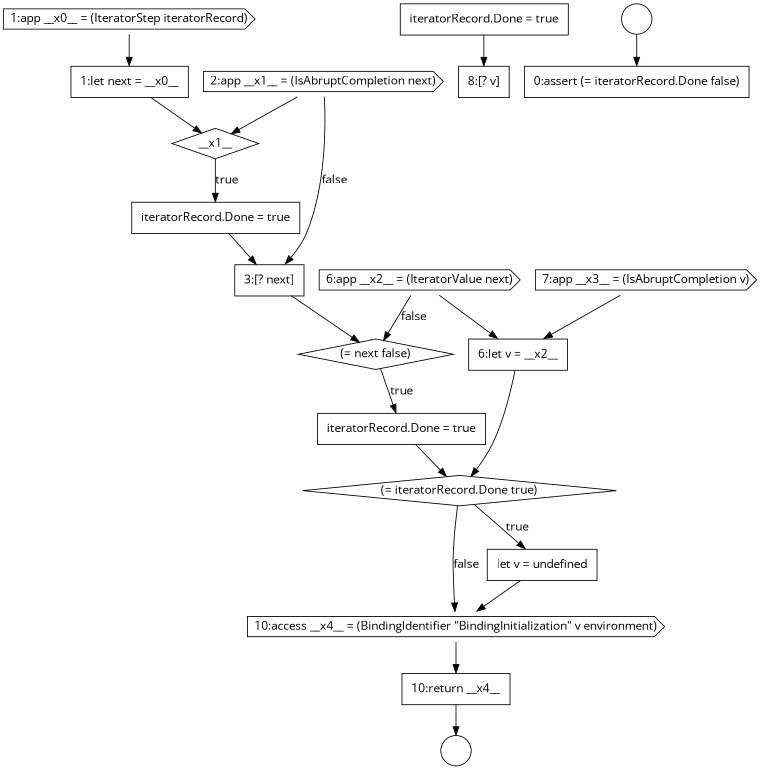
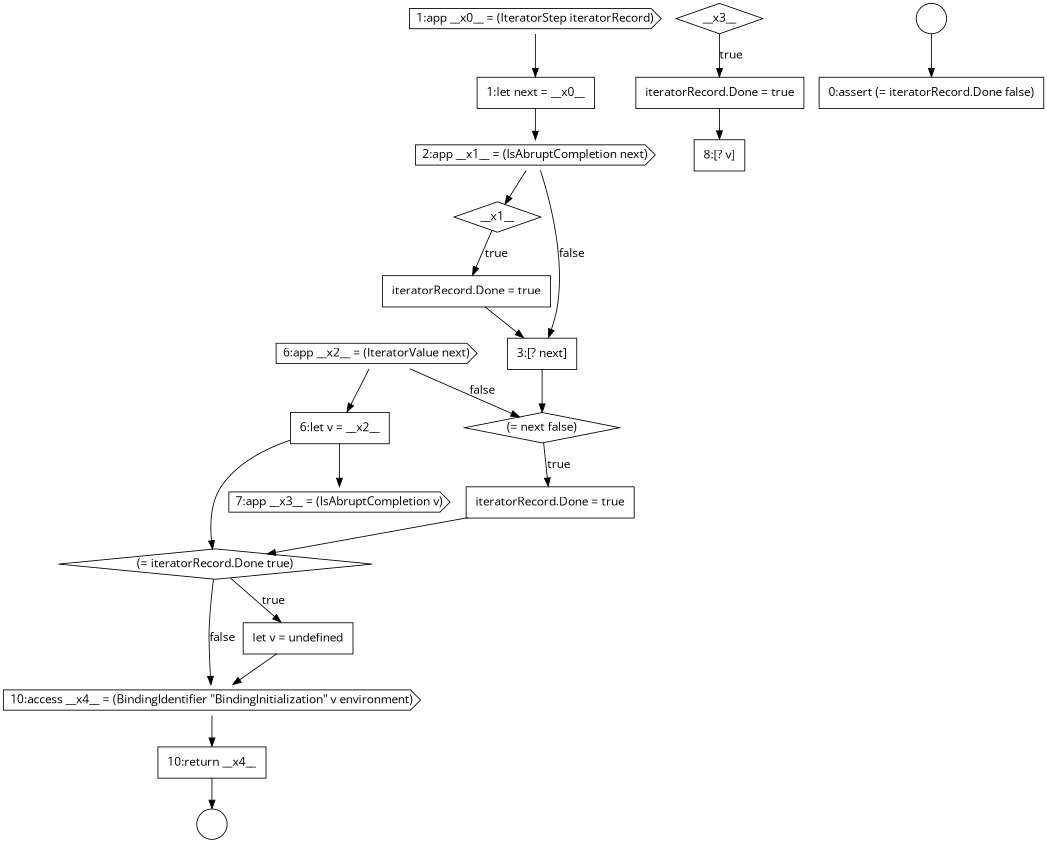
none -> (719, 19)
(173, 113) -> (535, 120)
(586, 315) -> (339, 461)
